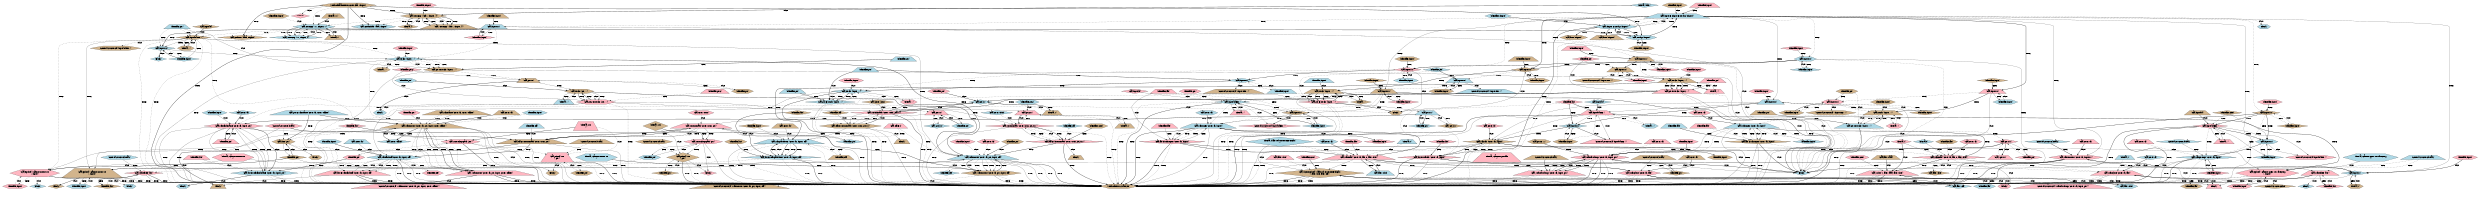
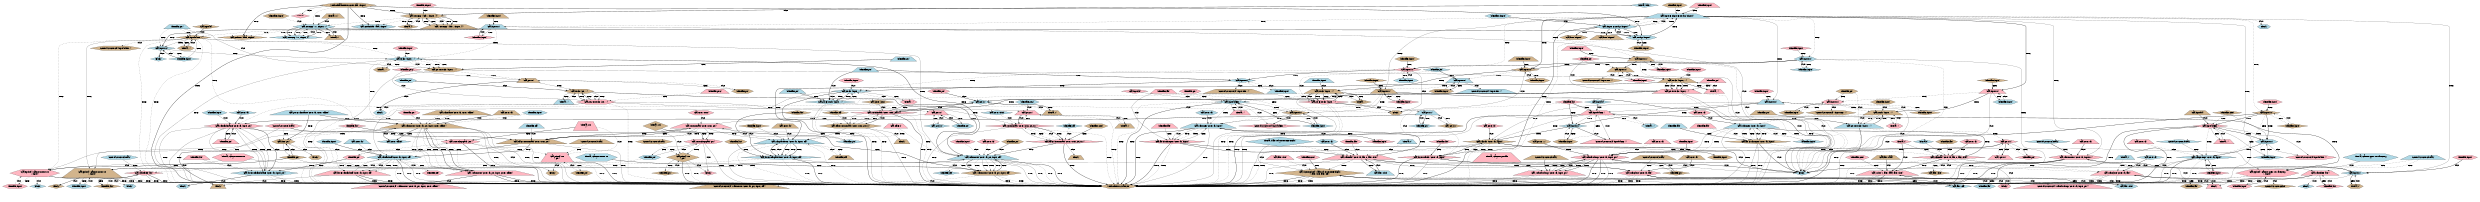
(864, 181) -> (738, 136)
